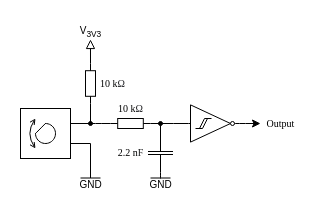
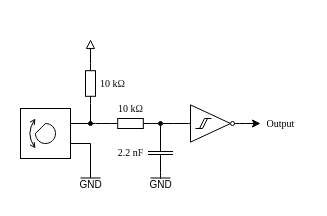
(91, 31) -> none
